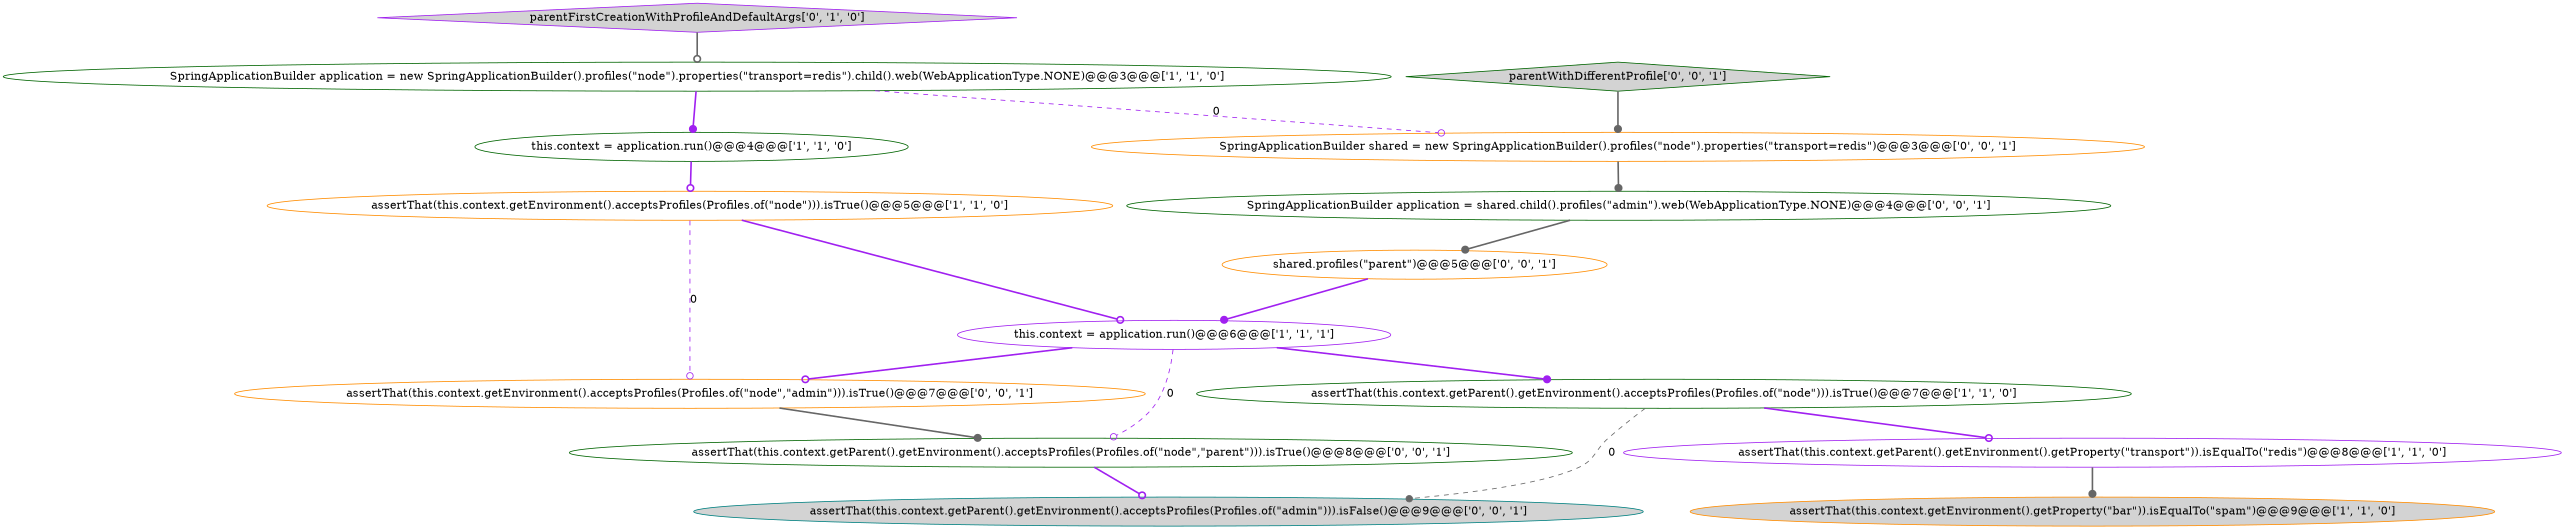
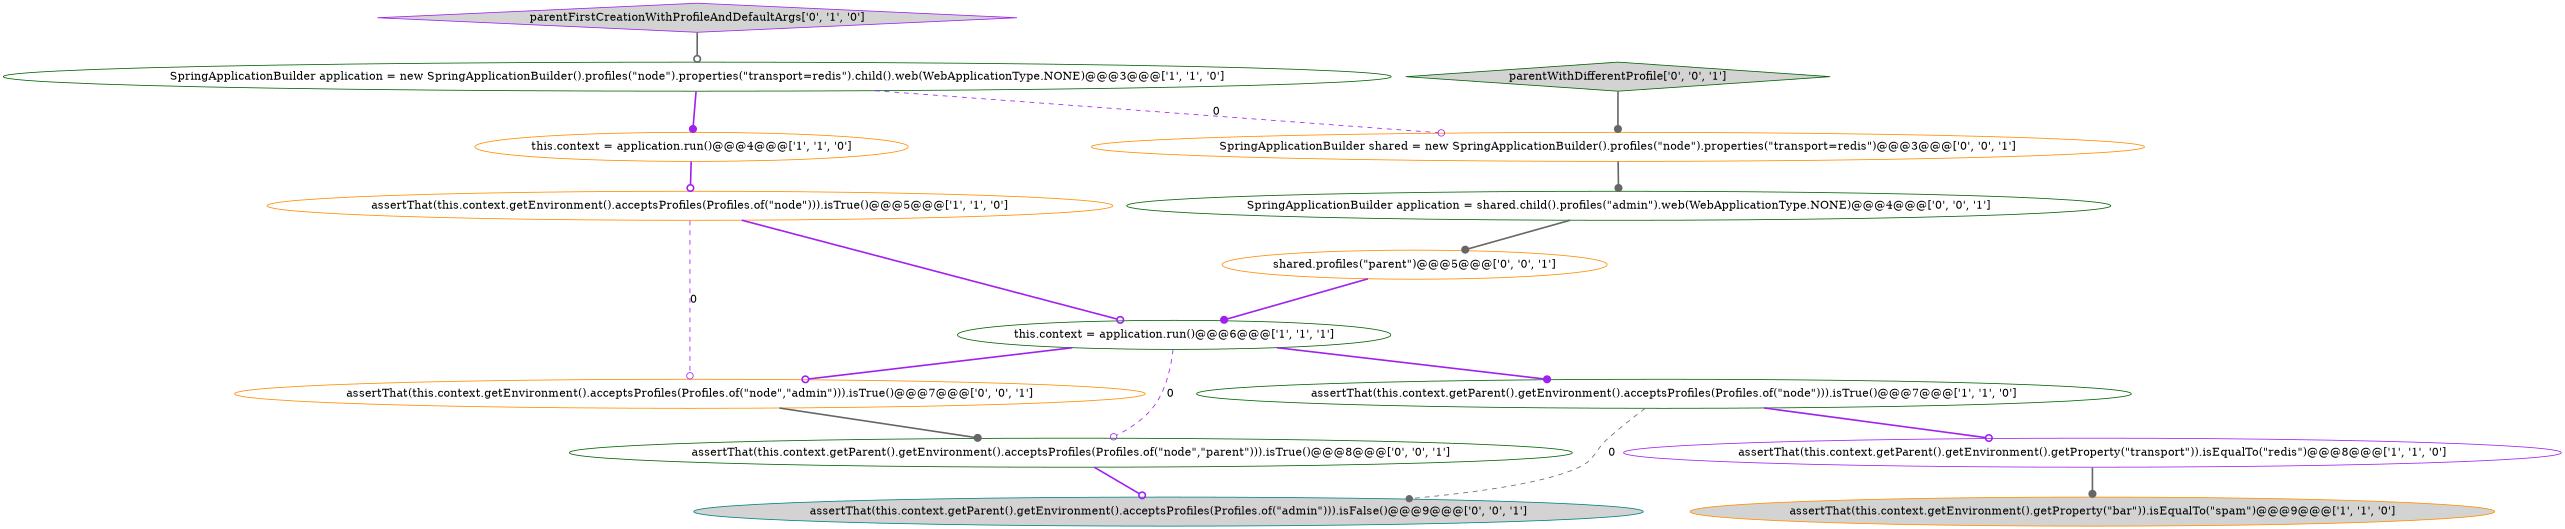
(692, 147) -> (692, 147)
(1174, 335) -> (1174, 335)
